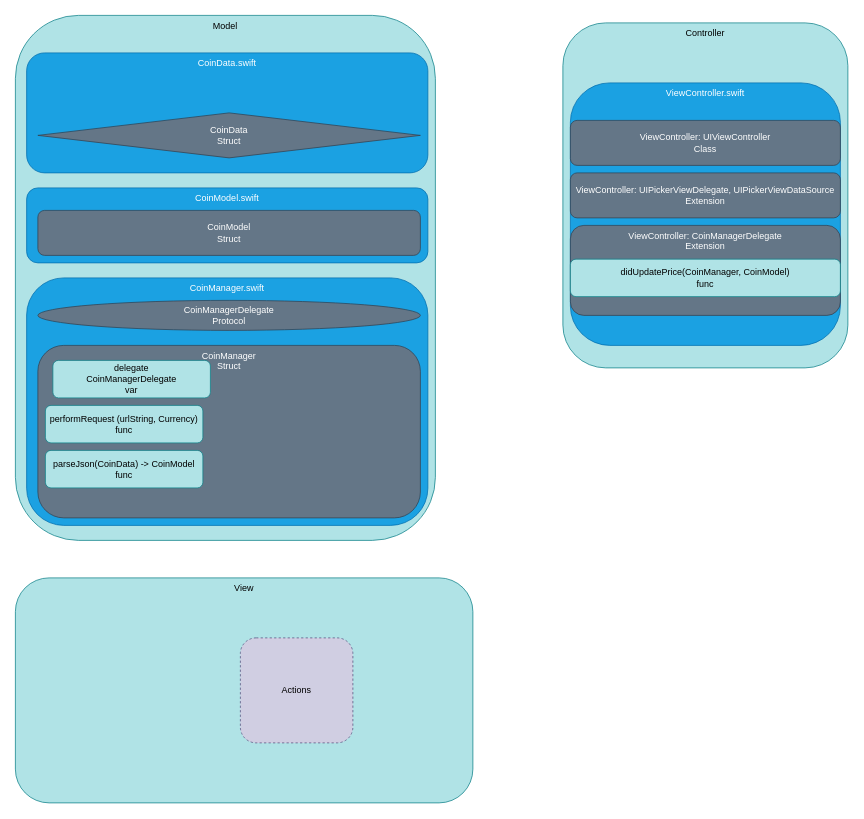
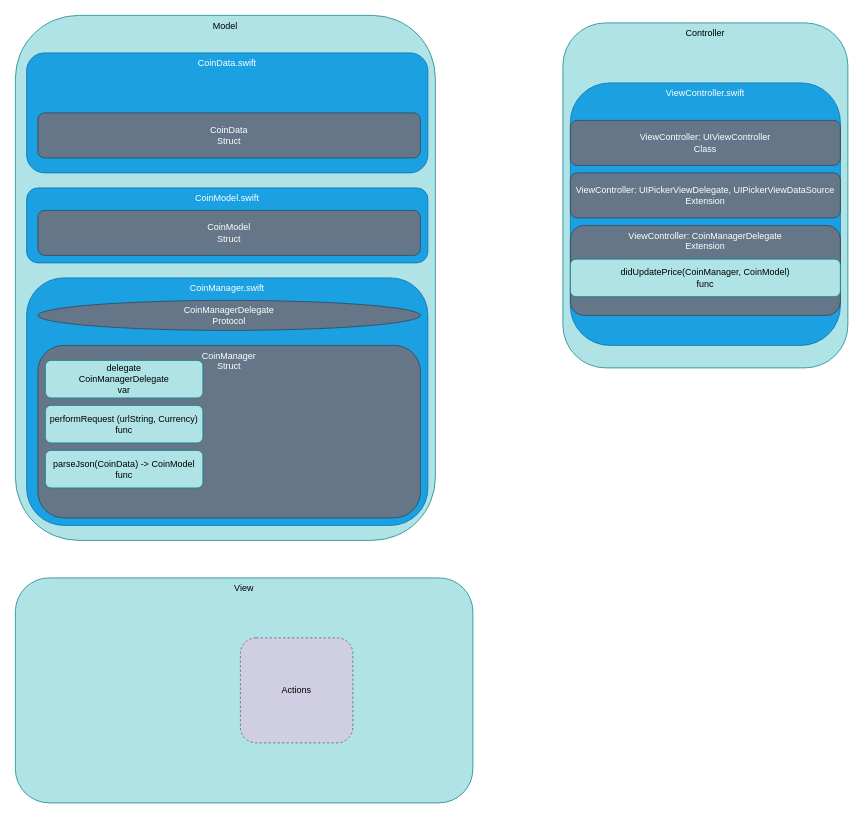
(229, 135) -> (229, 135)
(132, 379) -> (124, 379)
